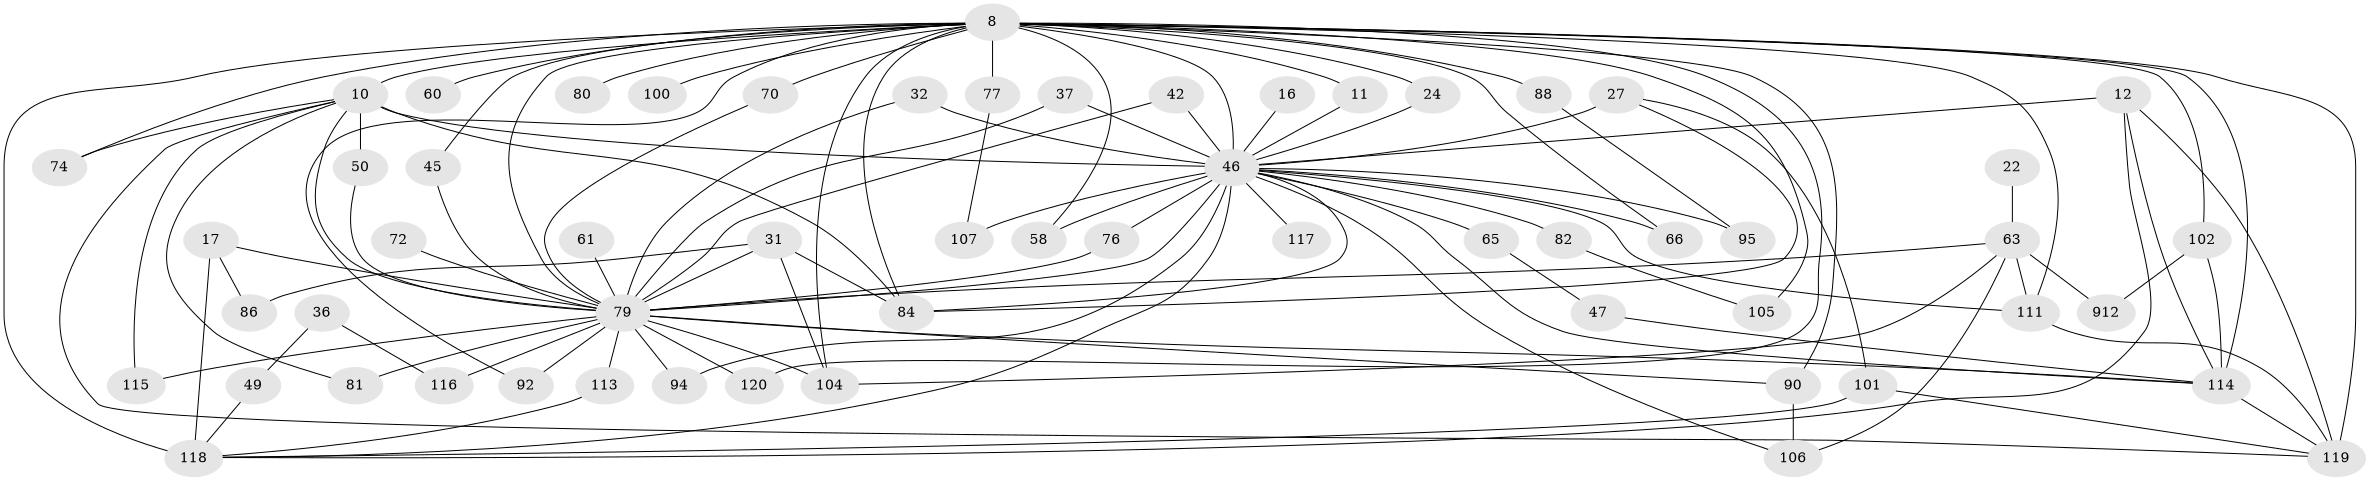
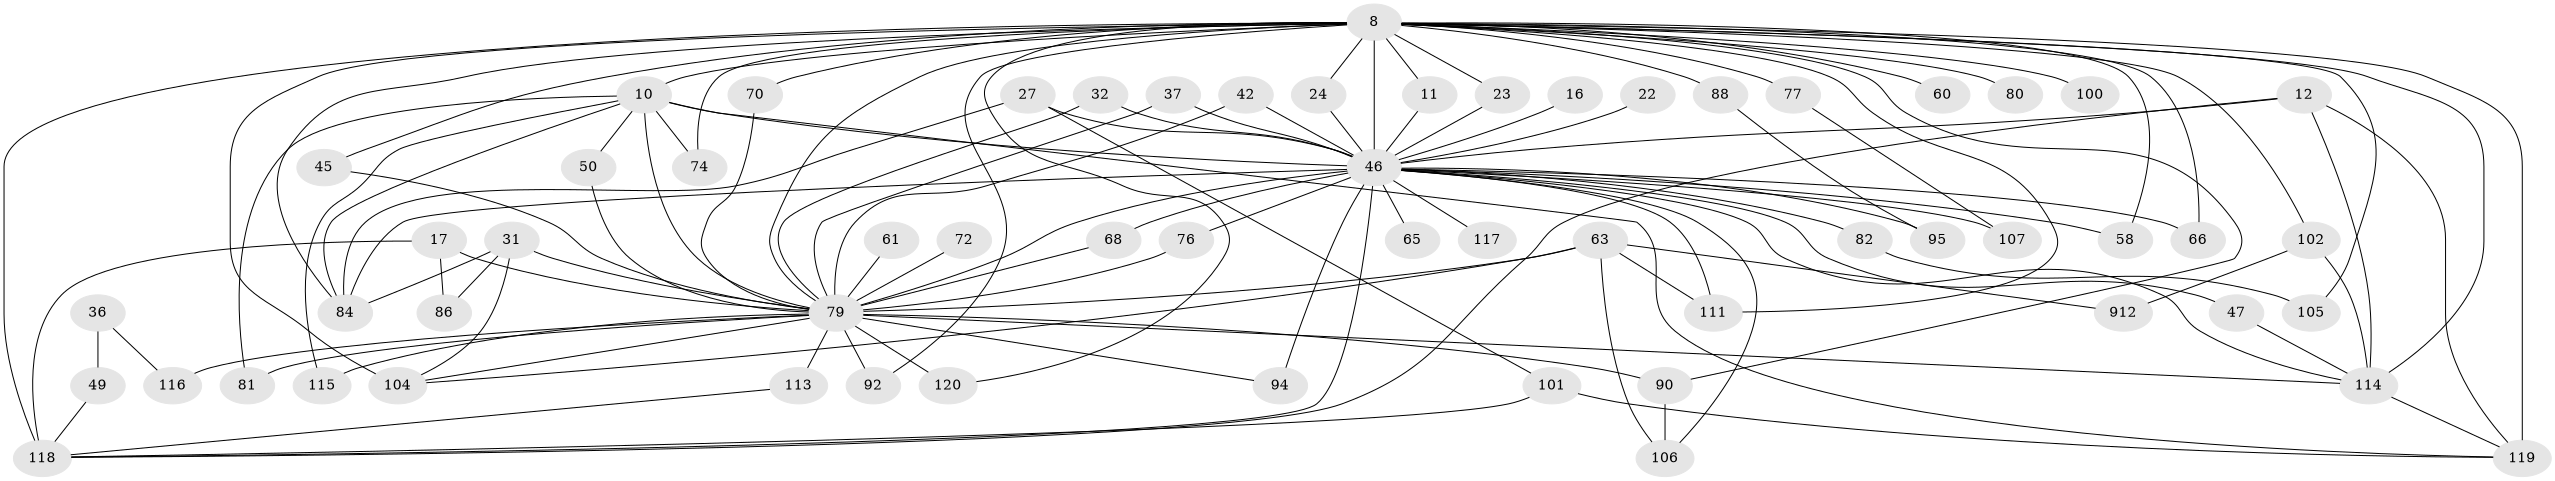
none -> (1502, 95)
(2012, 204) -> (1515, 140)
none -> (1114, 240)
(1545, 277) -> (1808, 242)
(2215, 349) -> none
